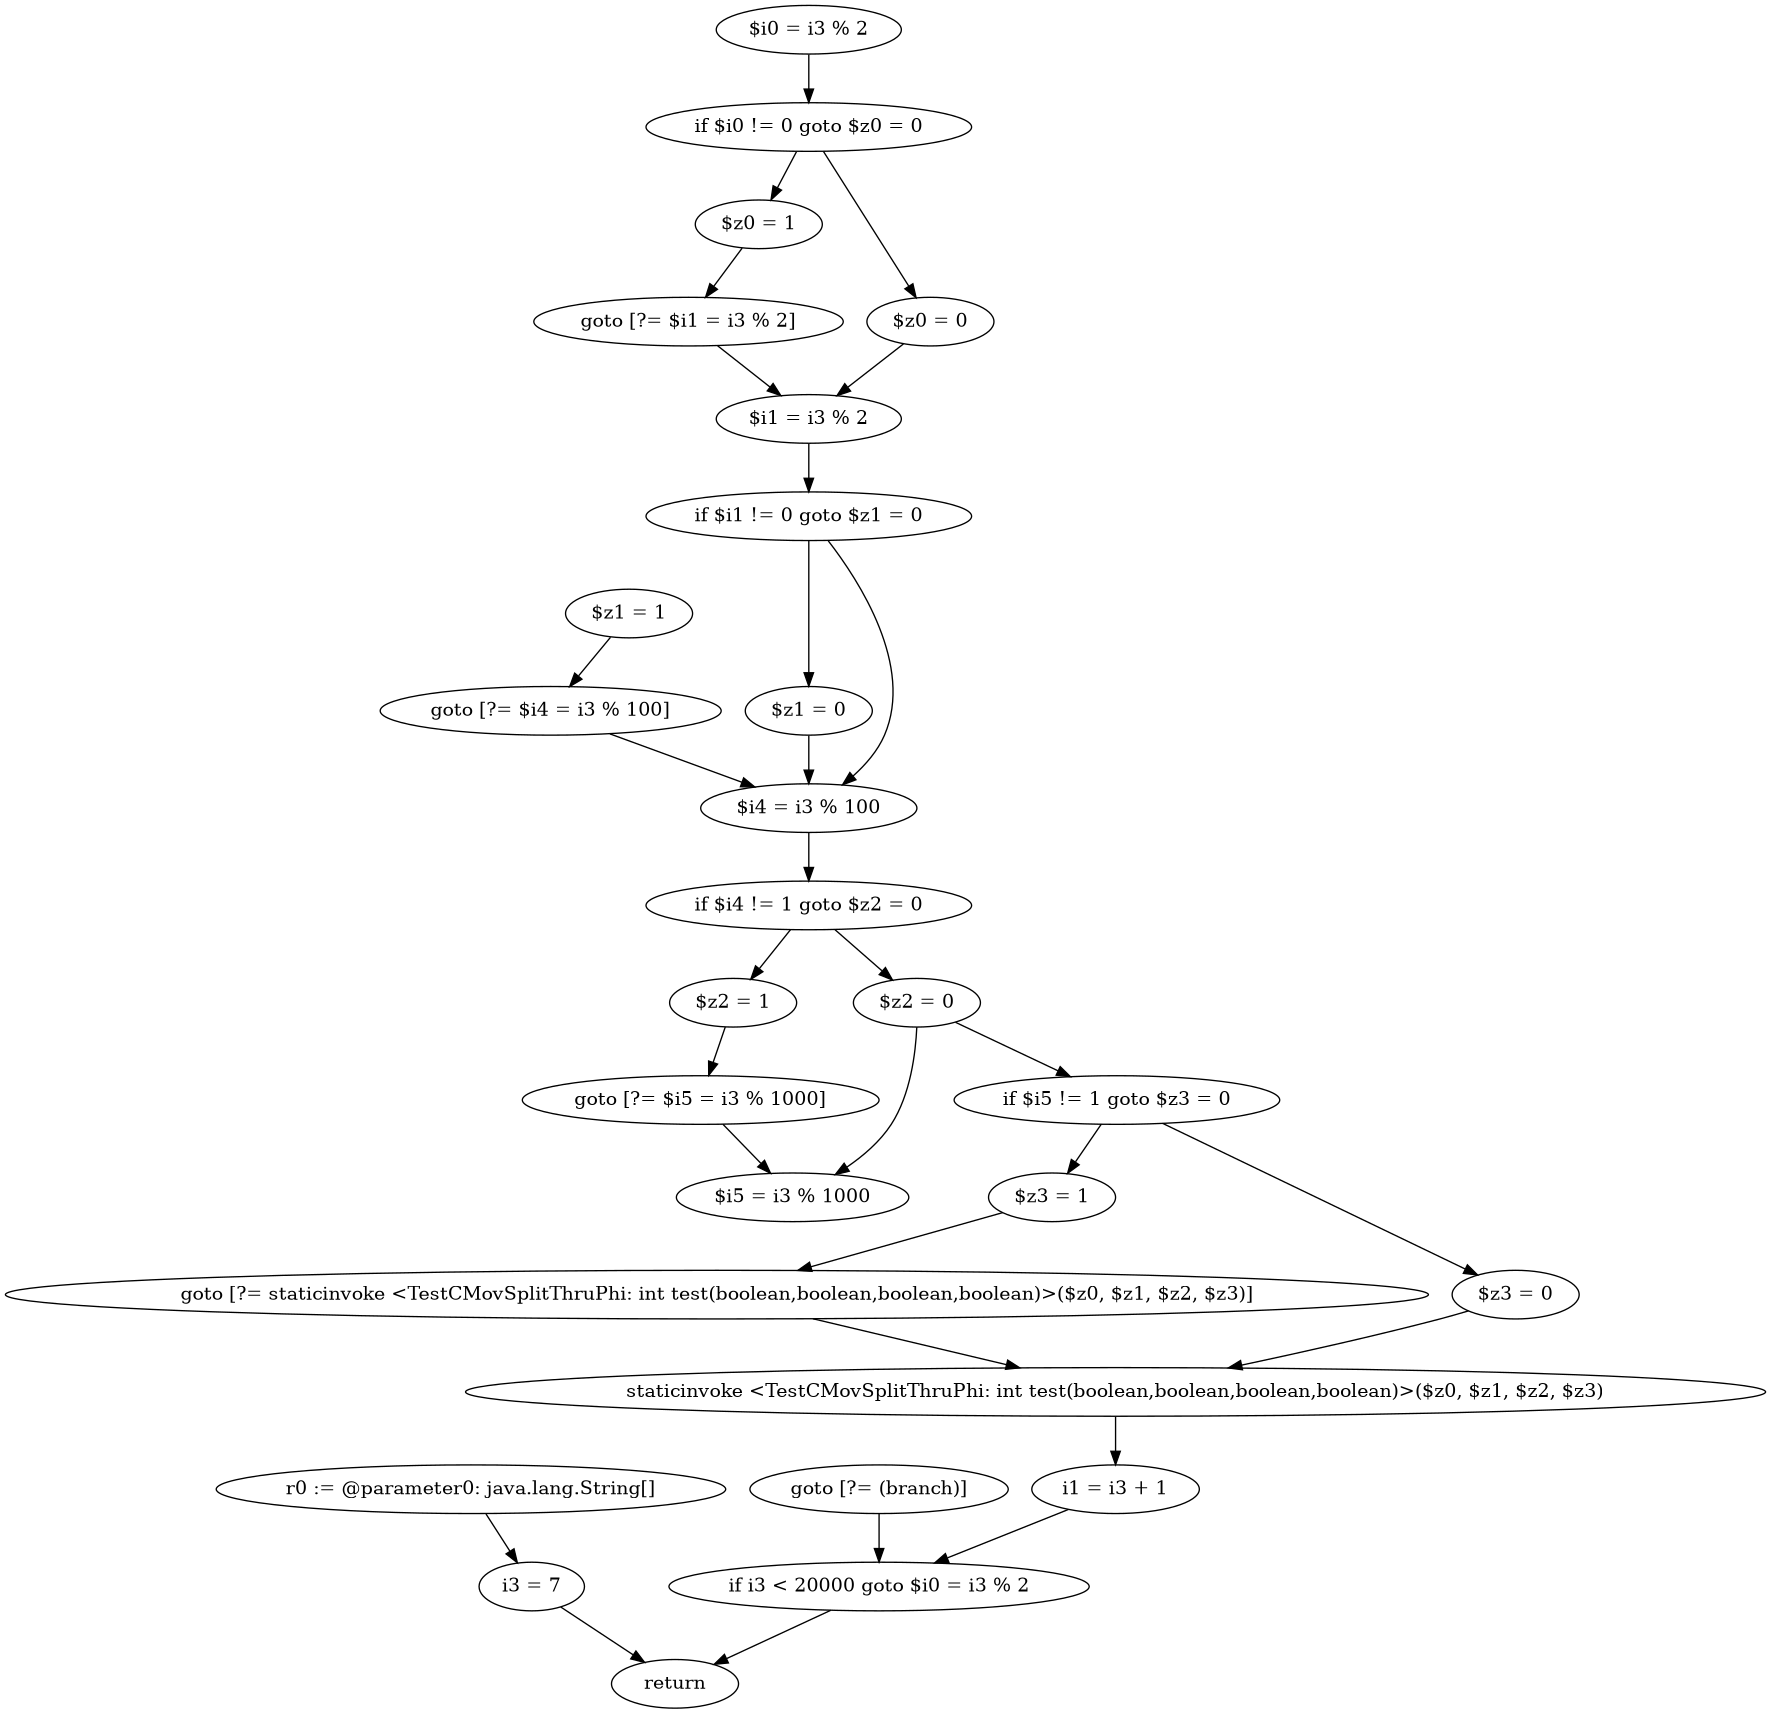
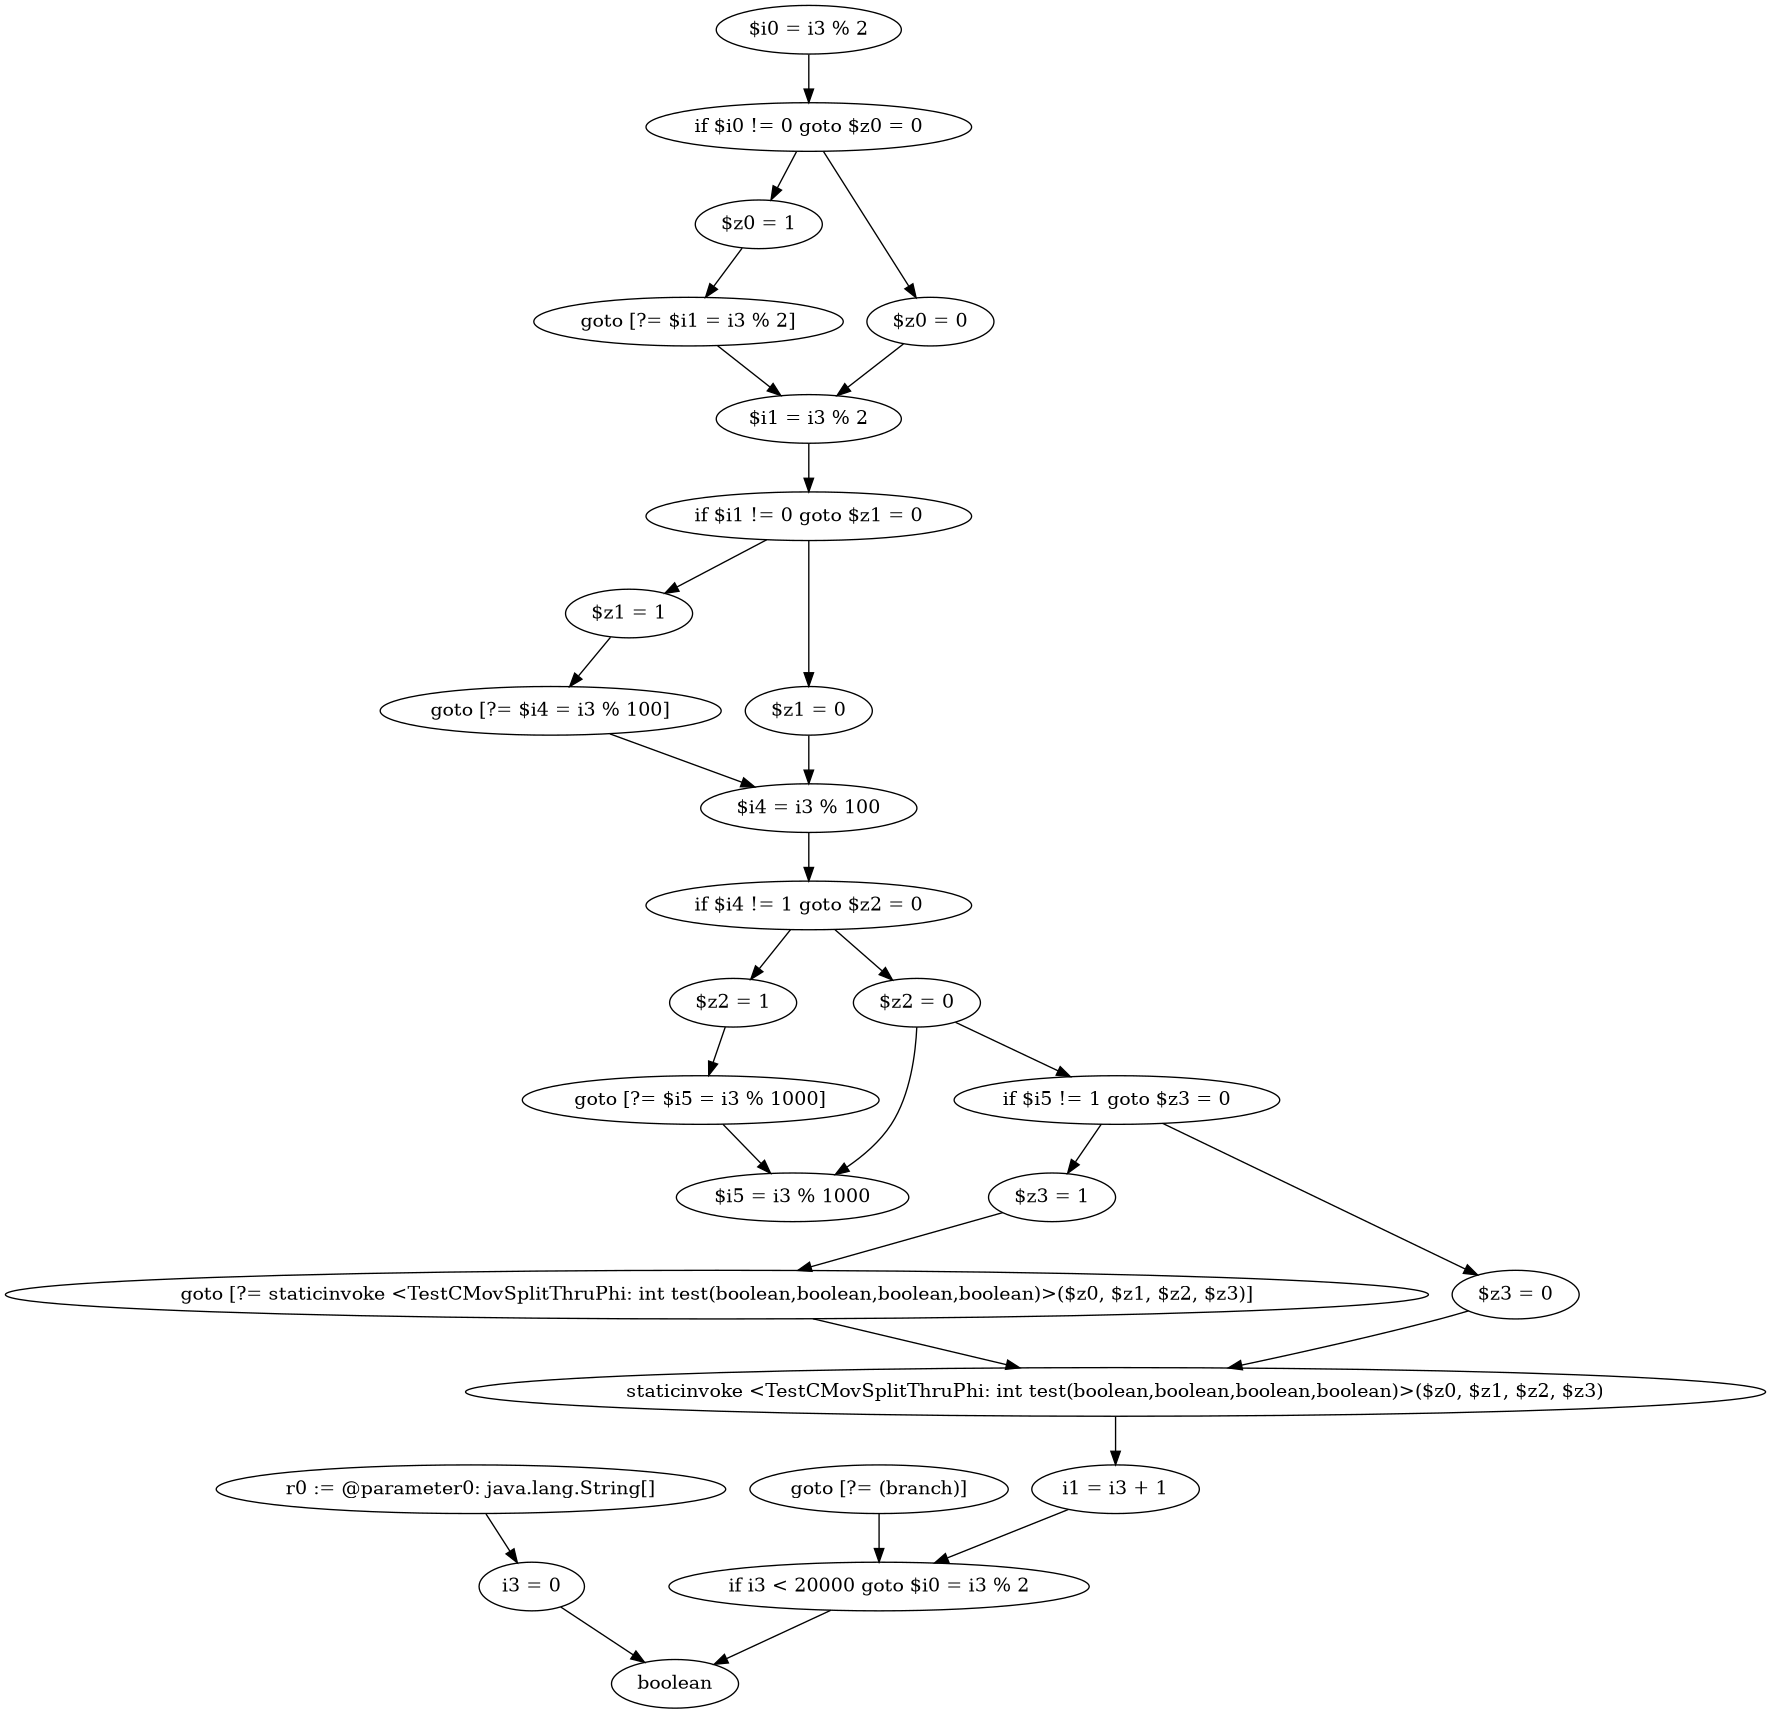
(888, 657) -> (722, 563)
(532, 1587) -> (532, 1587)
(675, 1684) -> (675, 1684)
